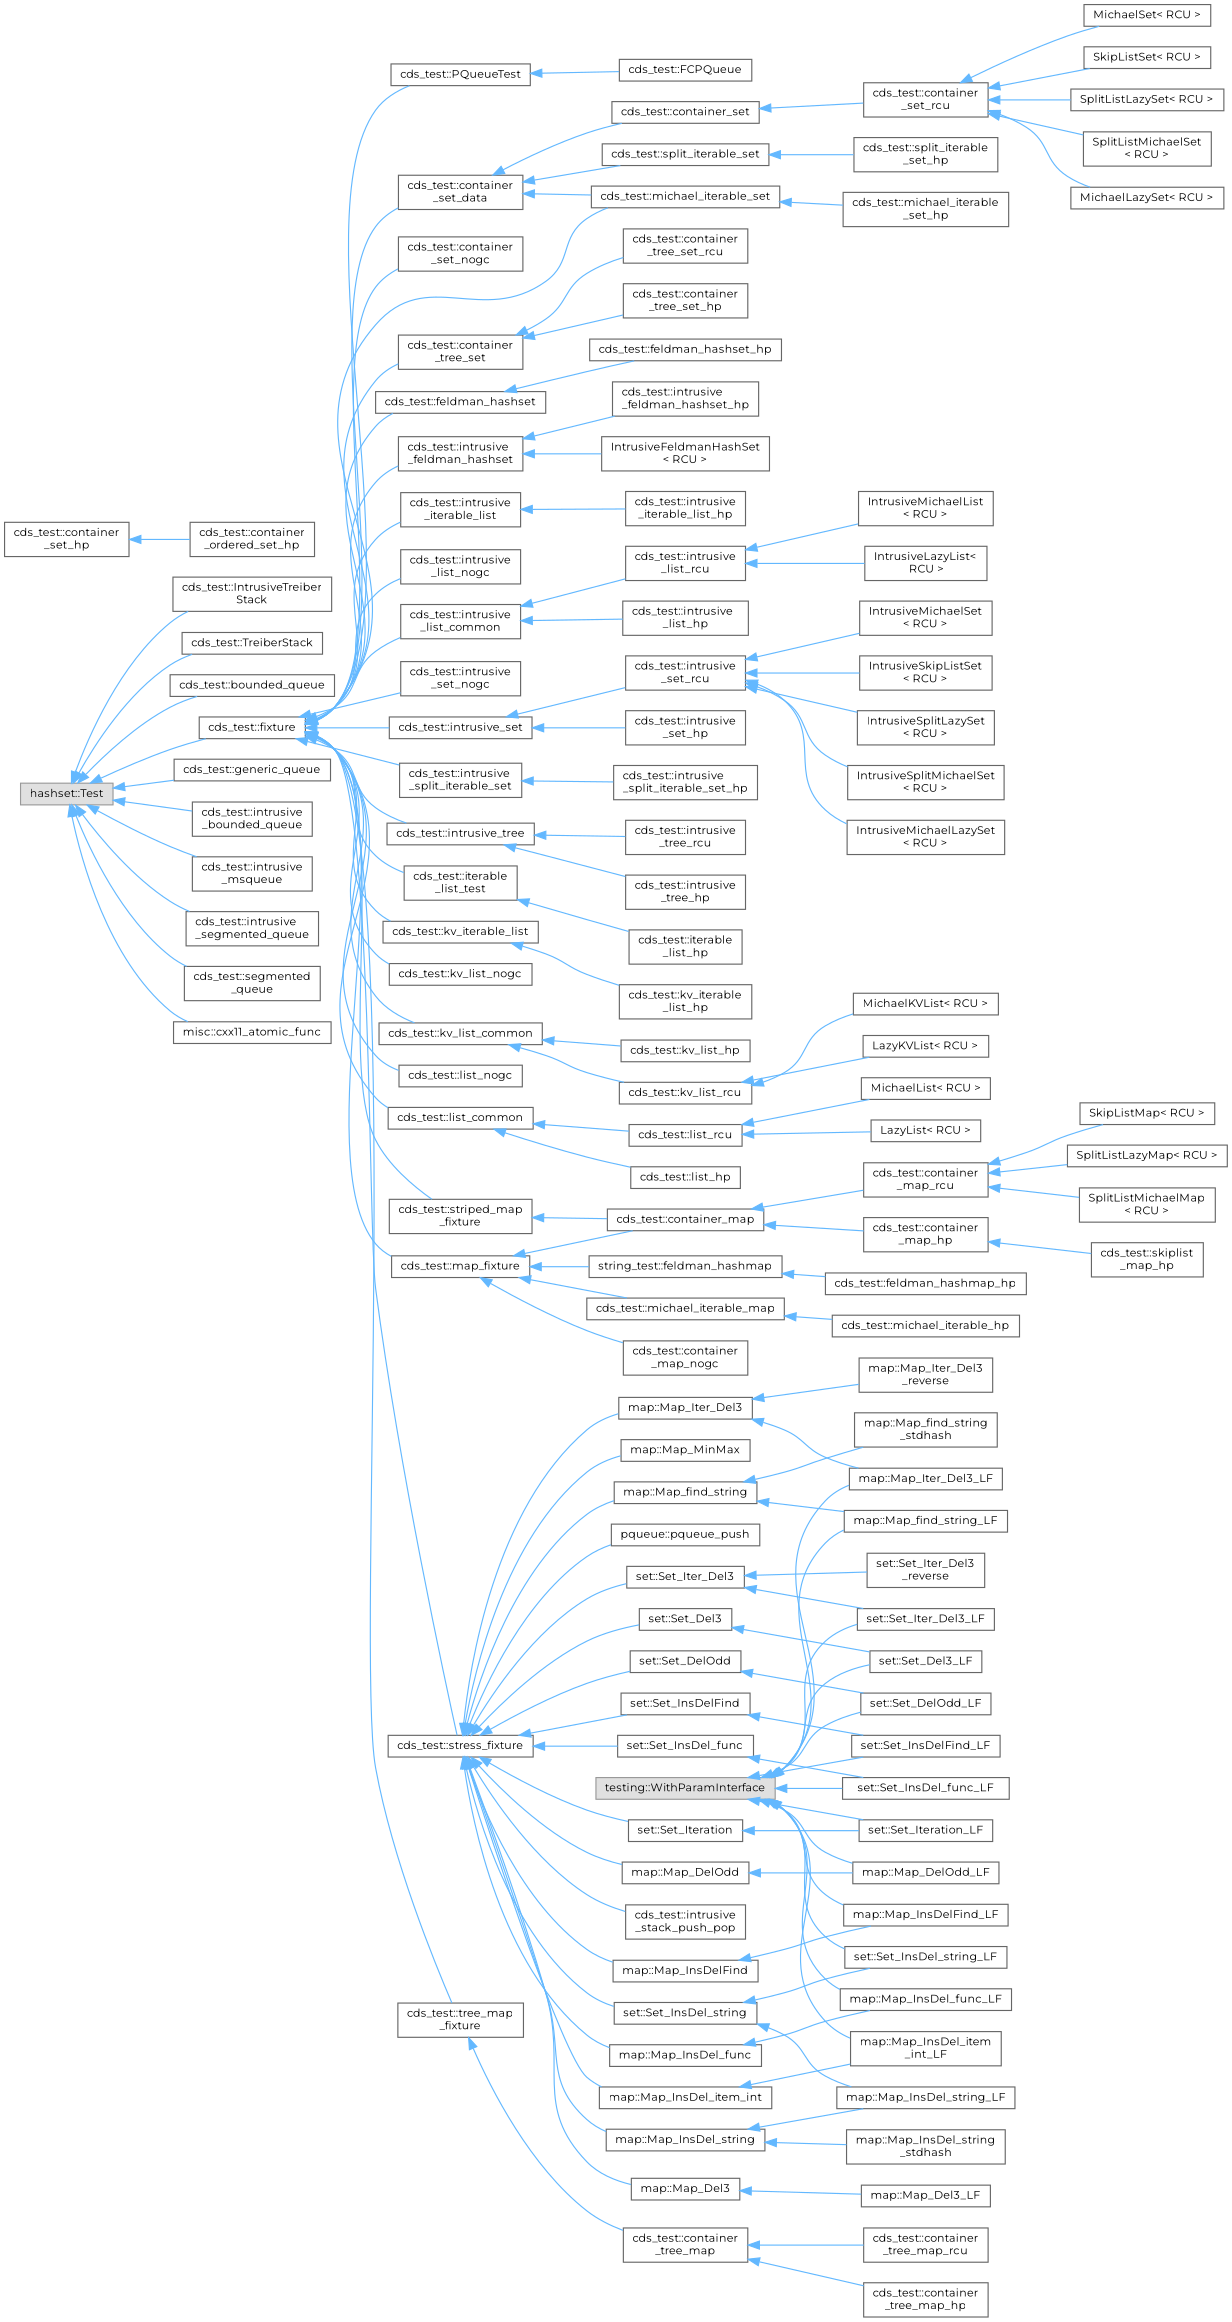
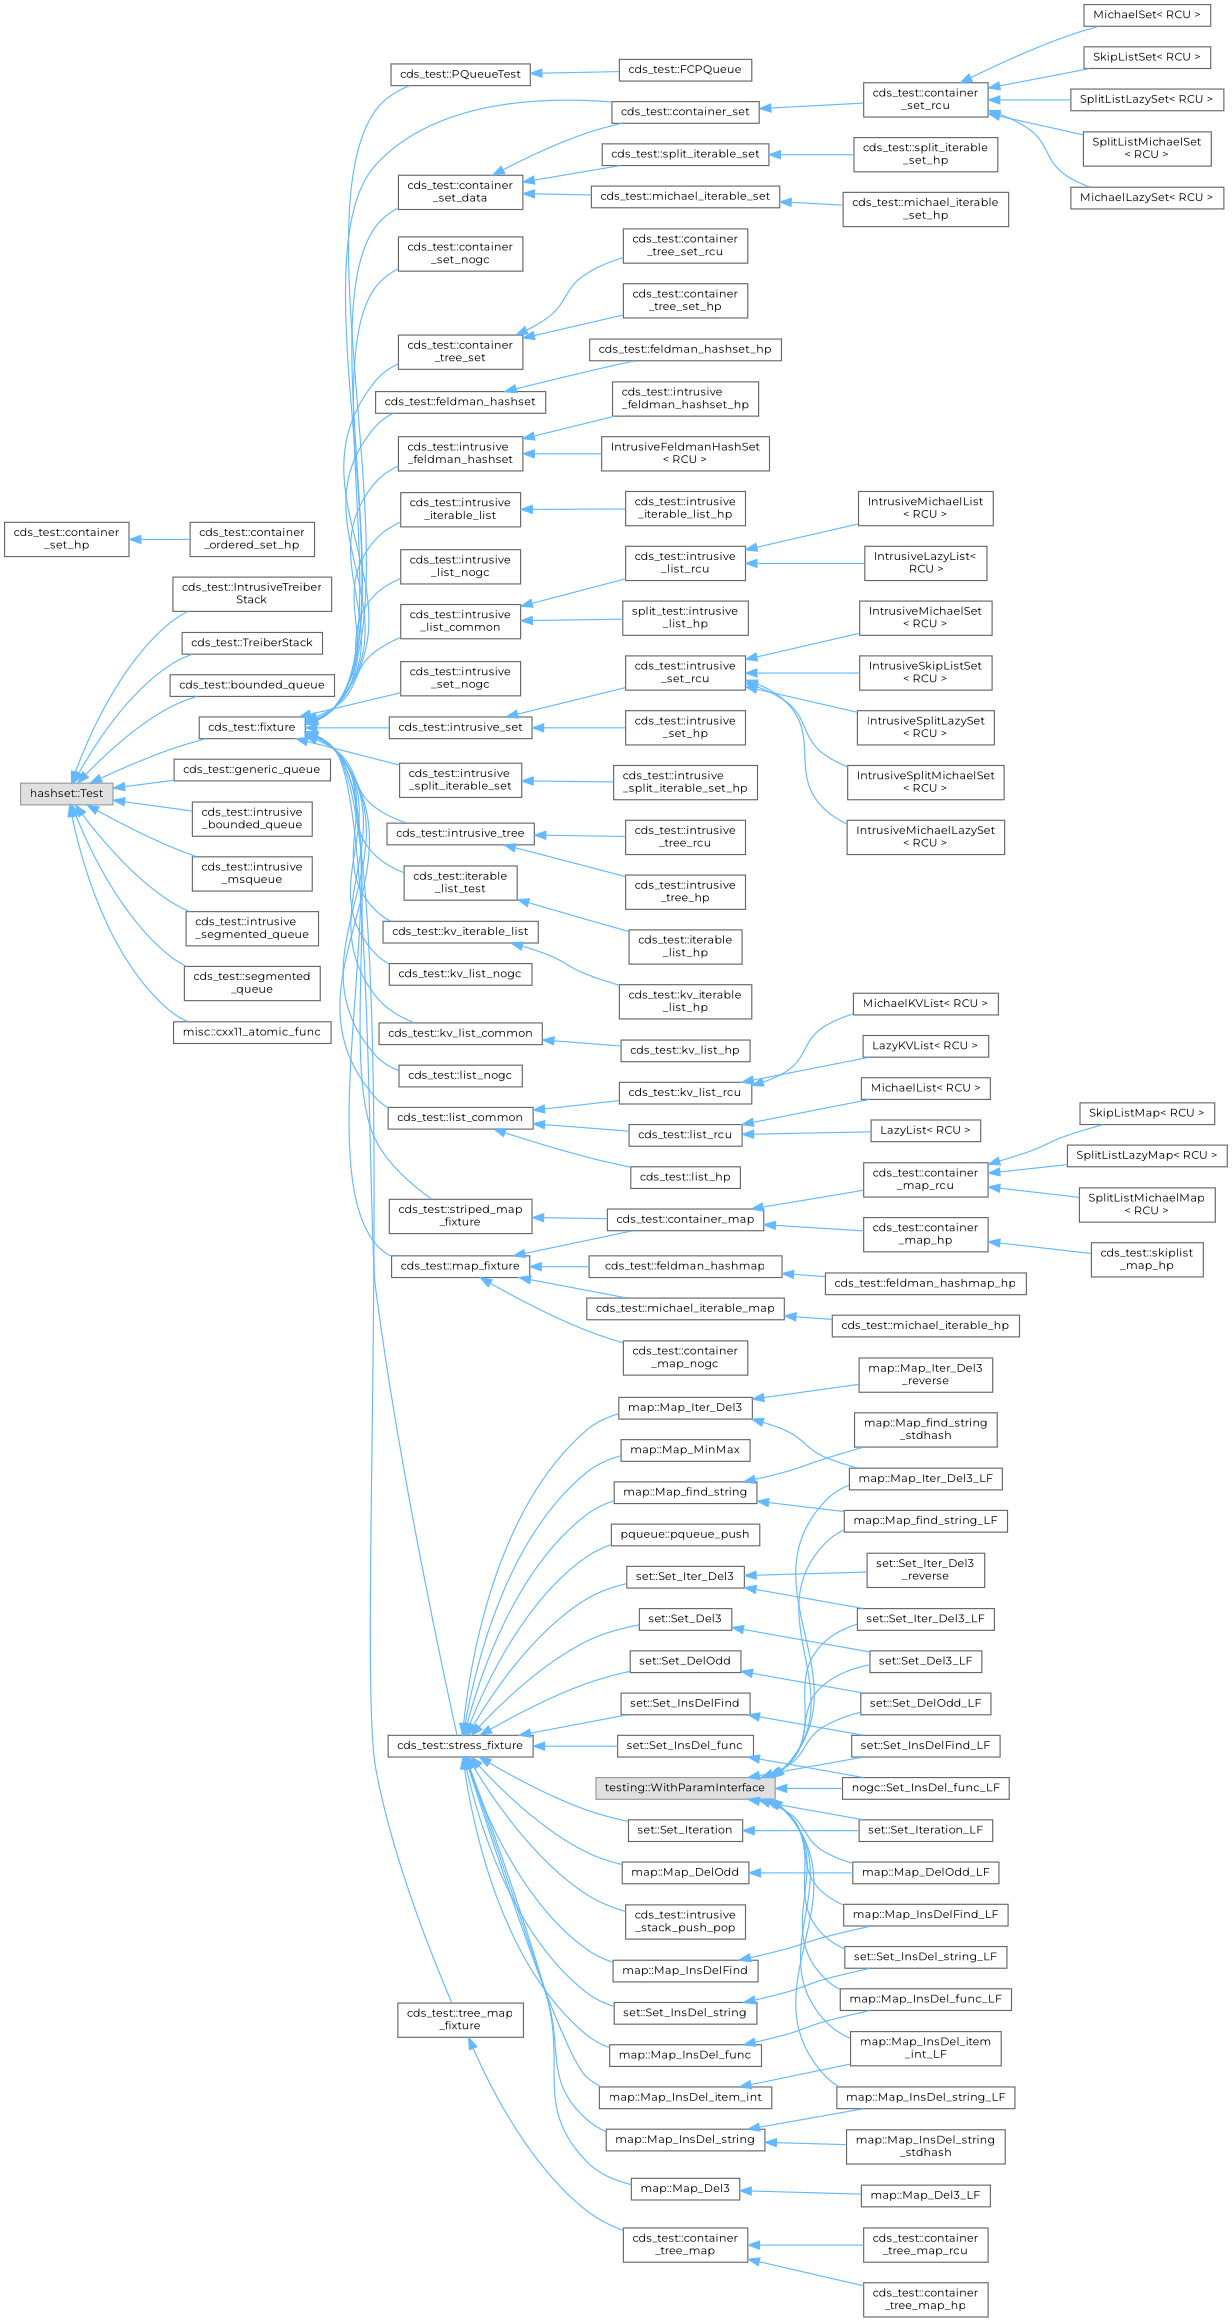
(344, 388) -> (359, 198)
(686, 618) -> (686, 618)
(571, 1067) -> (582, 1105)
(686, 1267) -> (686, 1267)
(926, 1788) -> (926, 1788)
(808, 2060) -> (796, 2002)
